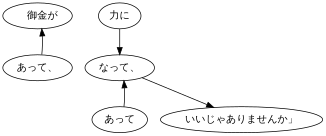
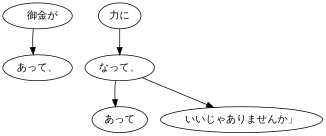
(42, 45) -> (33, 38)
(125, 97) -> (115, 90)
